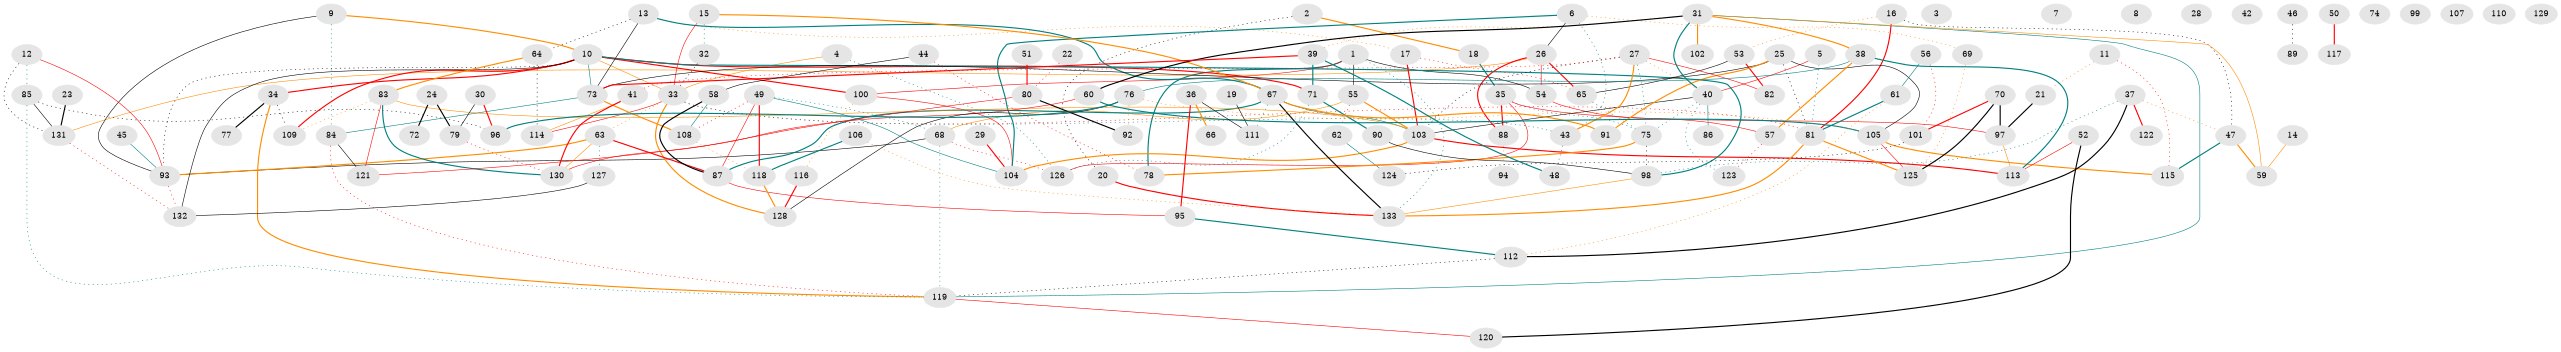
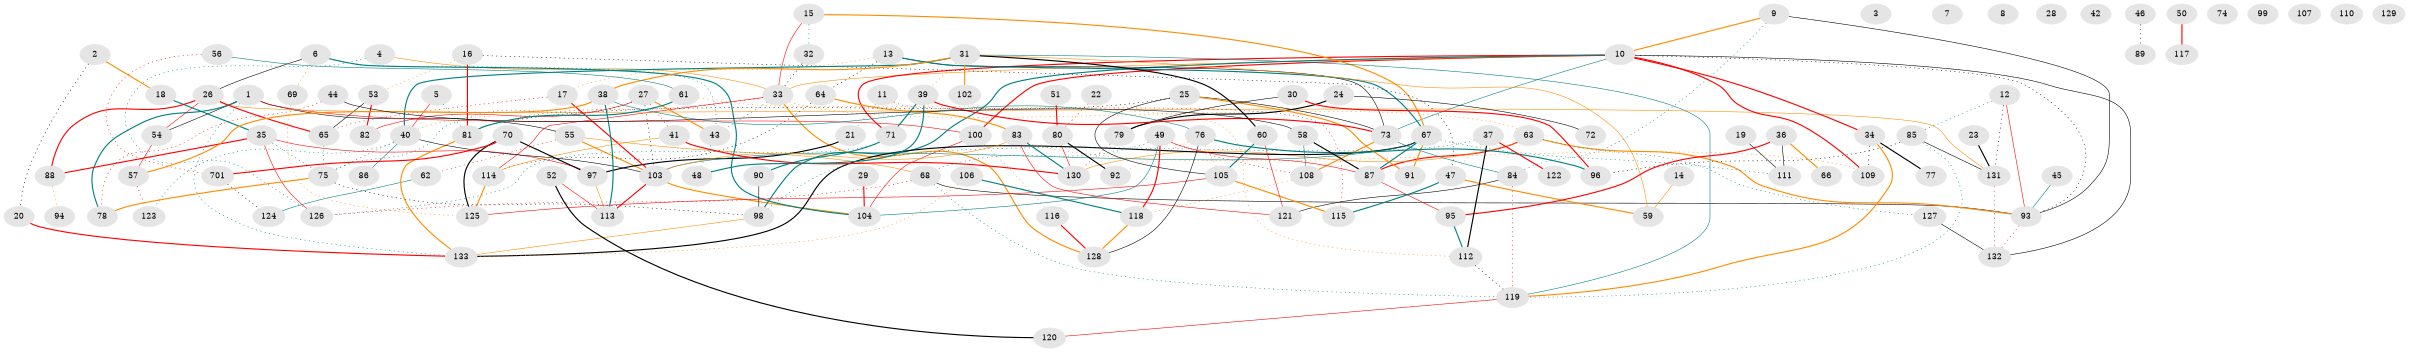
(425, 112) -> (1450, 104)
(1916, 136) -> (218, 176)
(1860, 156) -> (479, 199)
